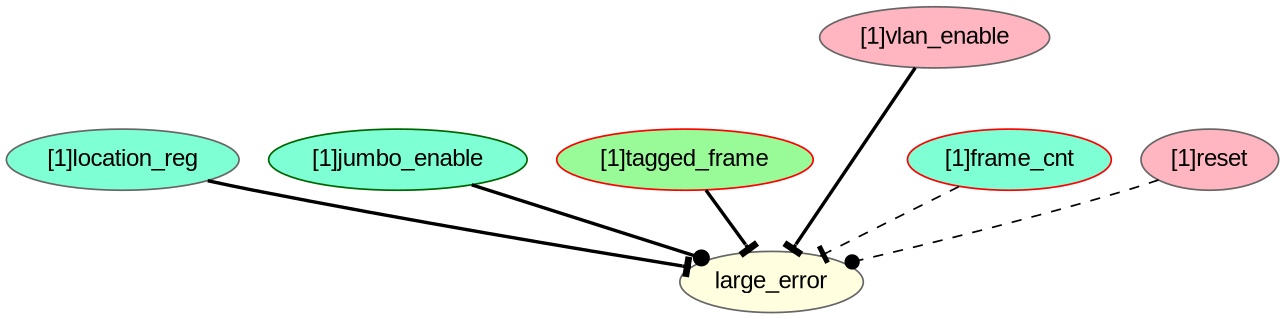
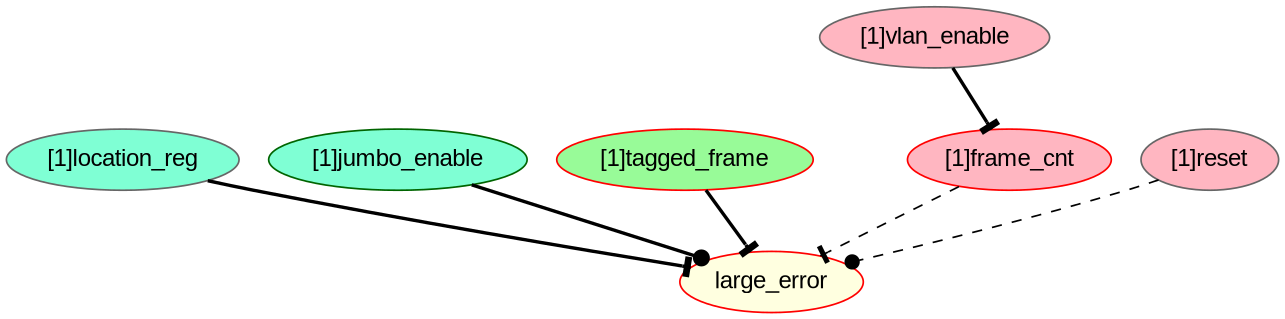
(856, 156) -> (970, 95)
(1009, 160) -> (1009, 160)
(772, 282) -> (772, 282)
